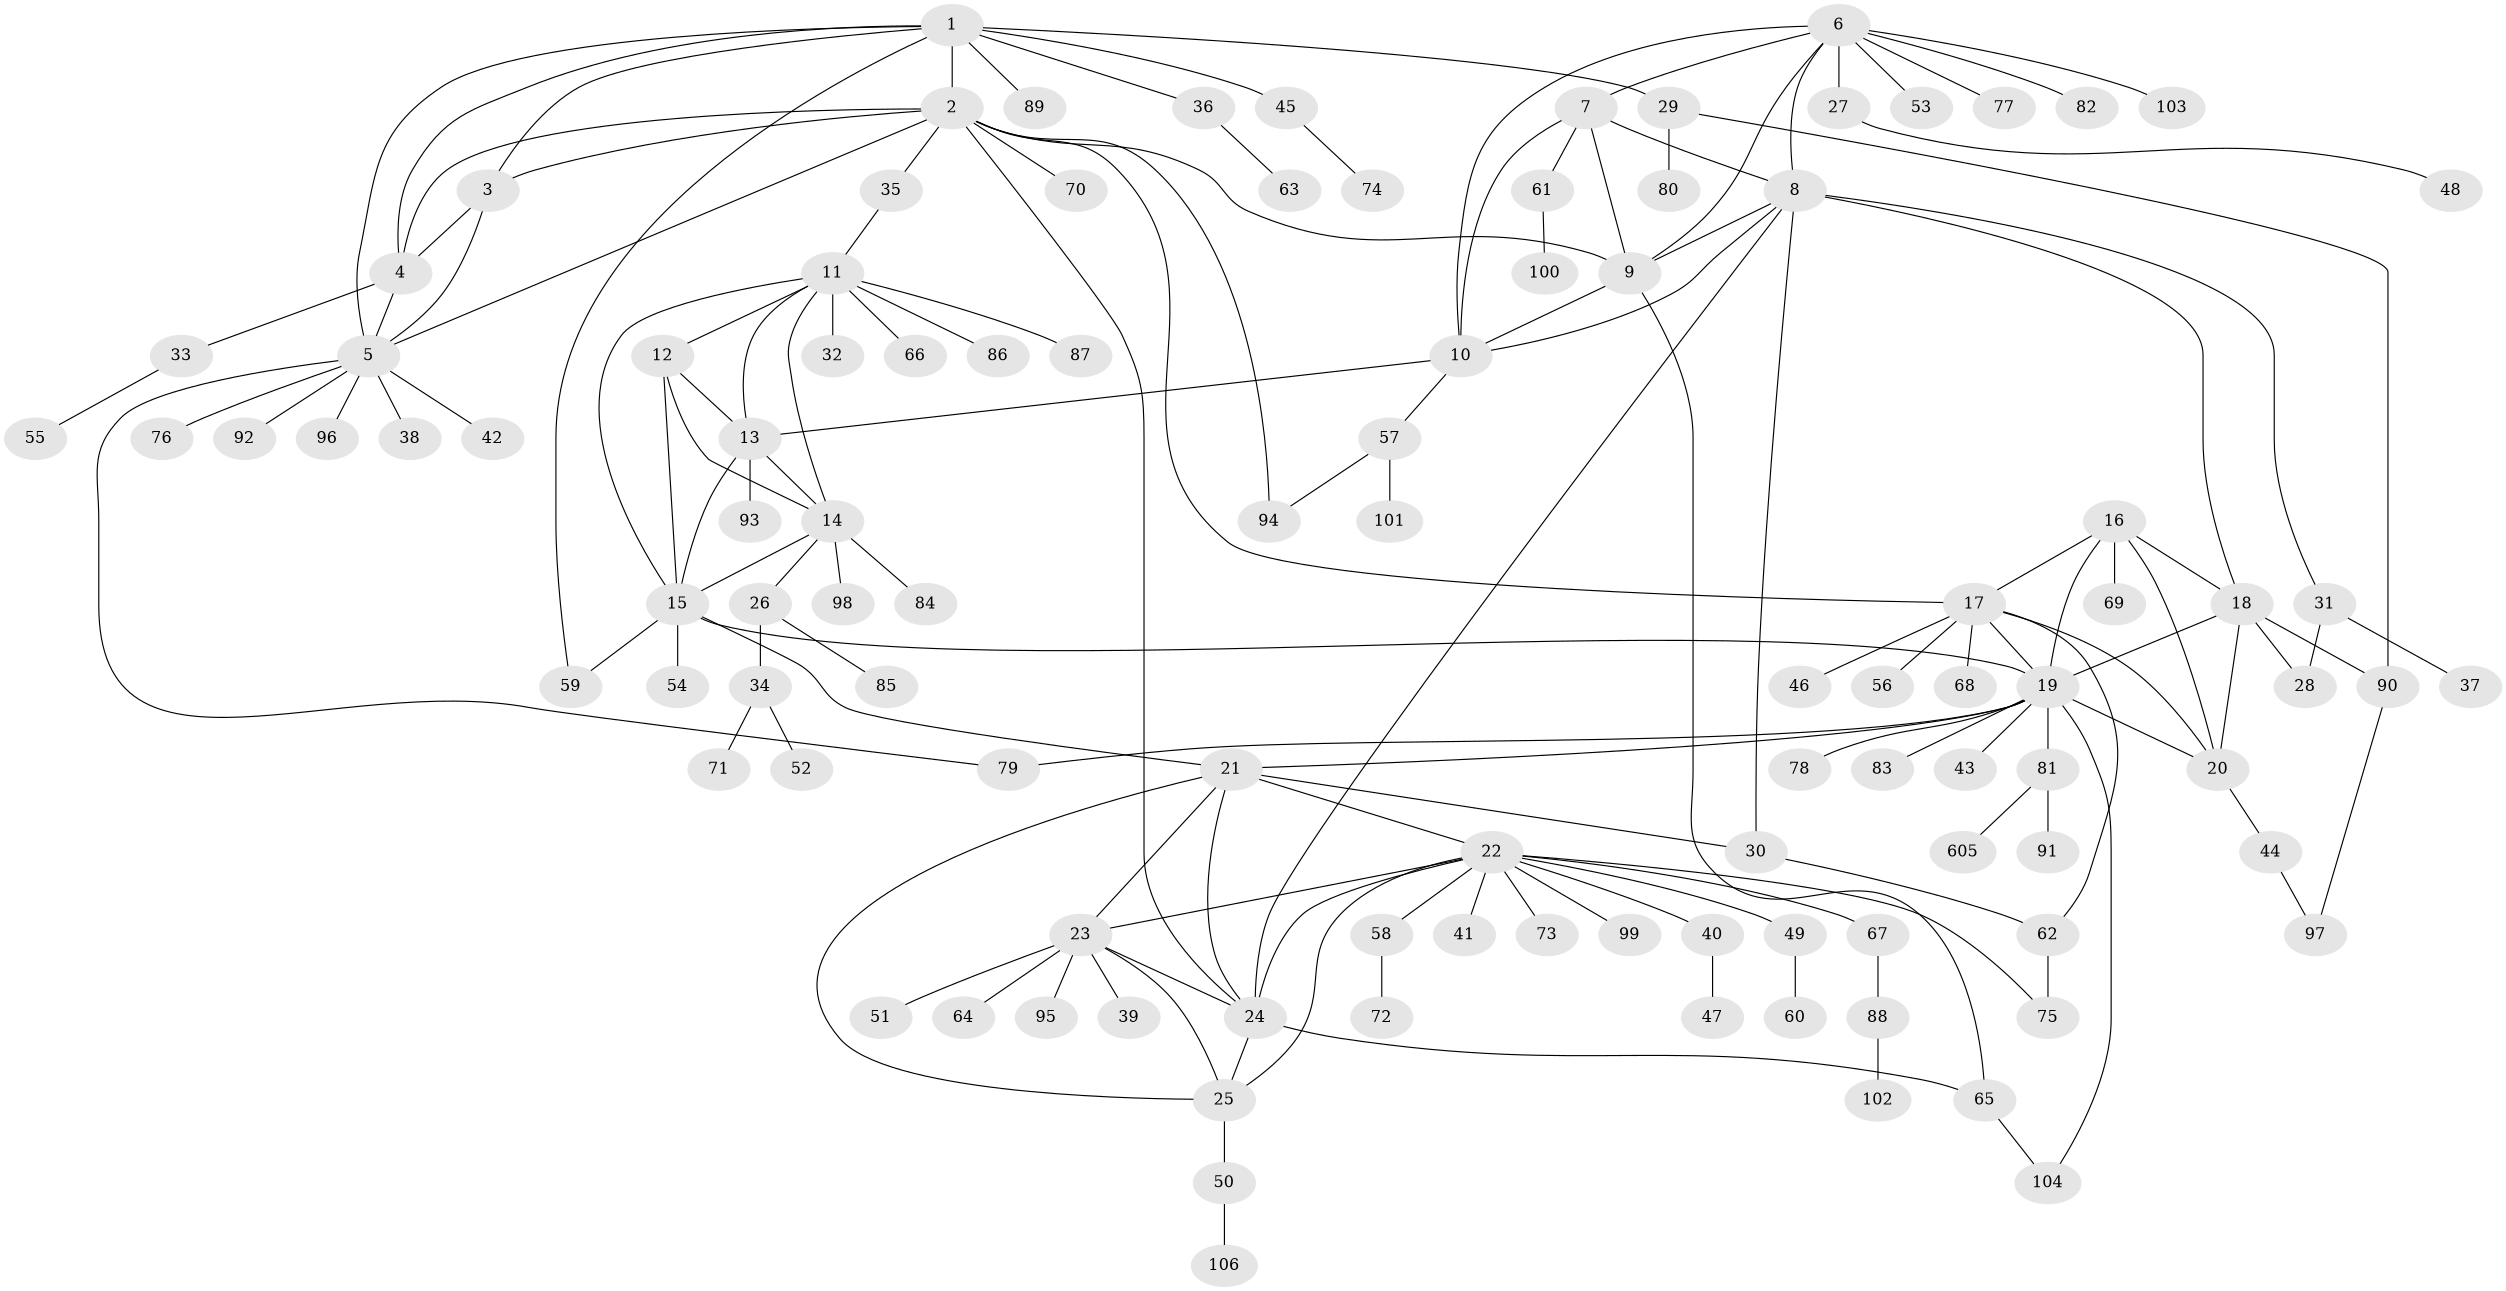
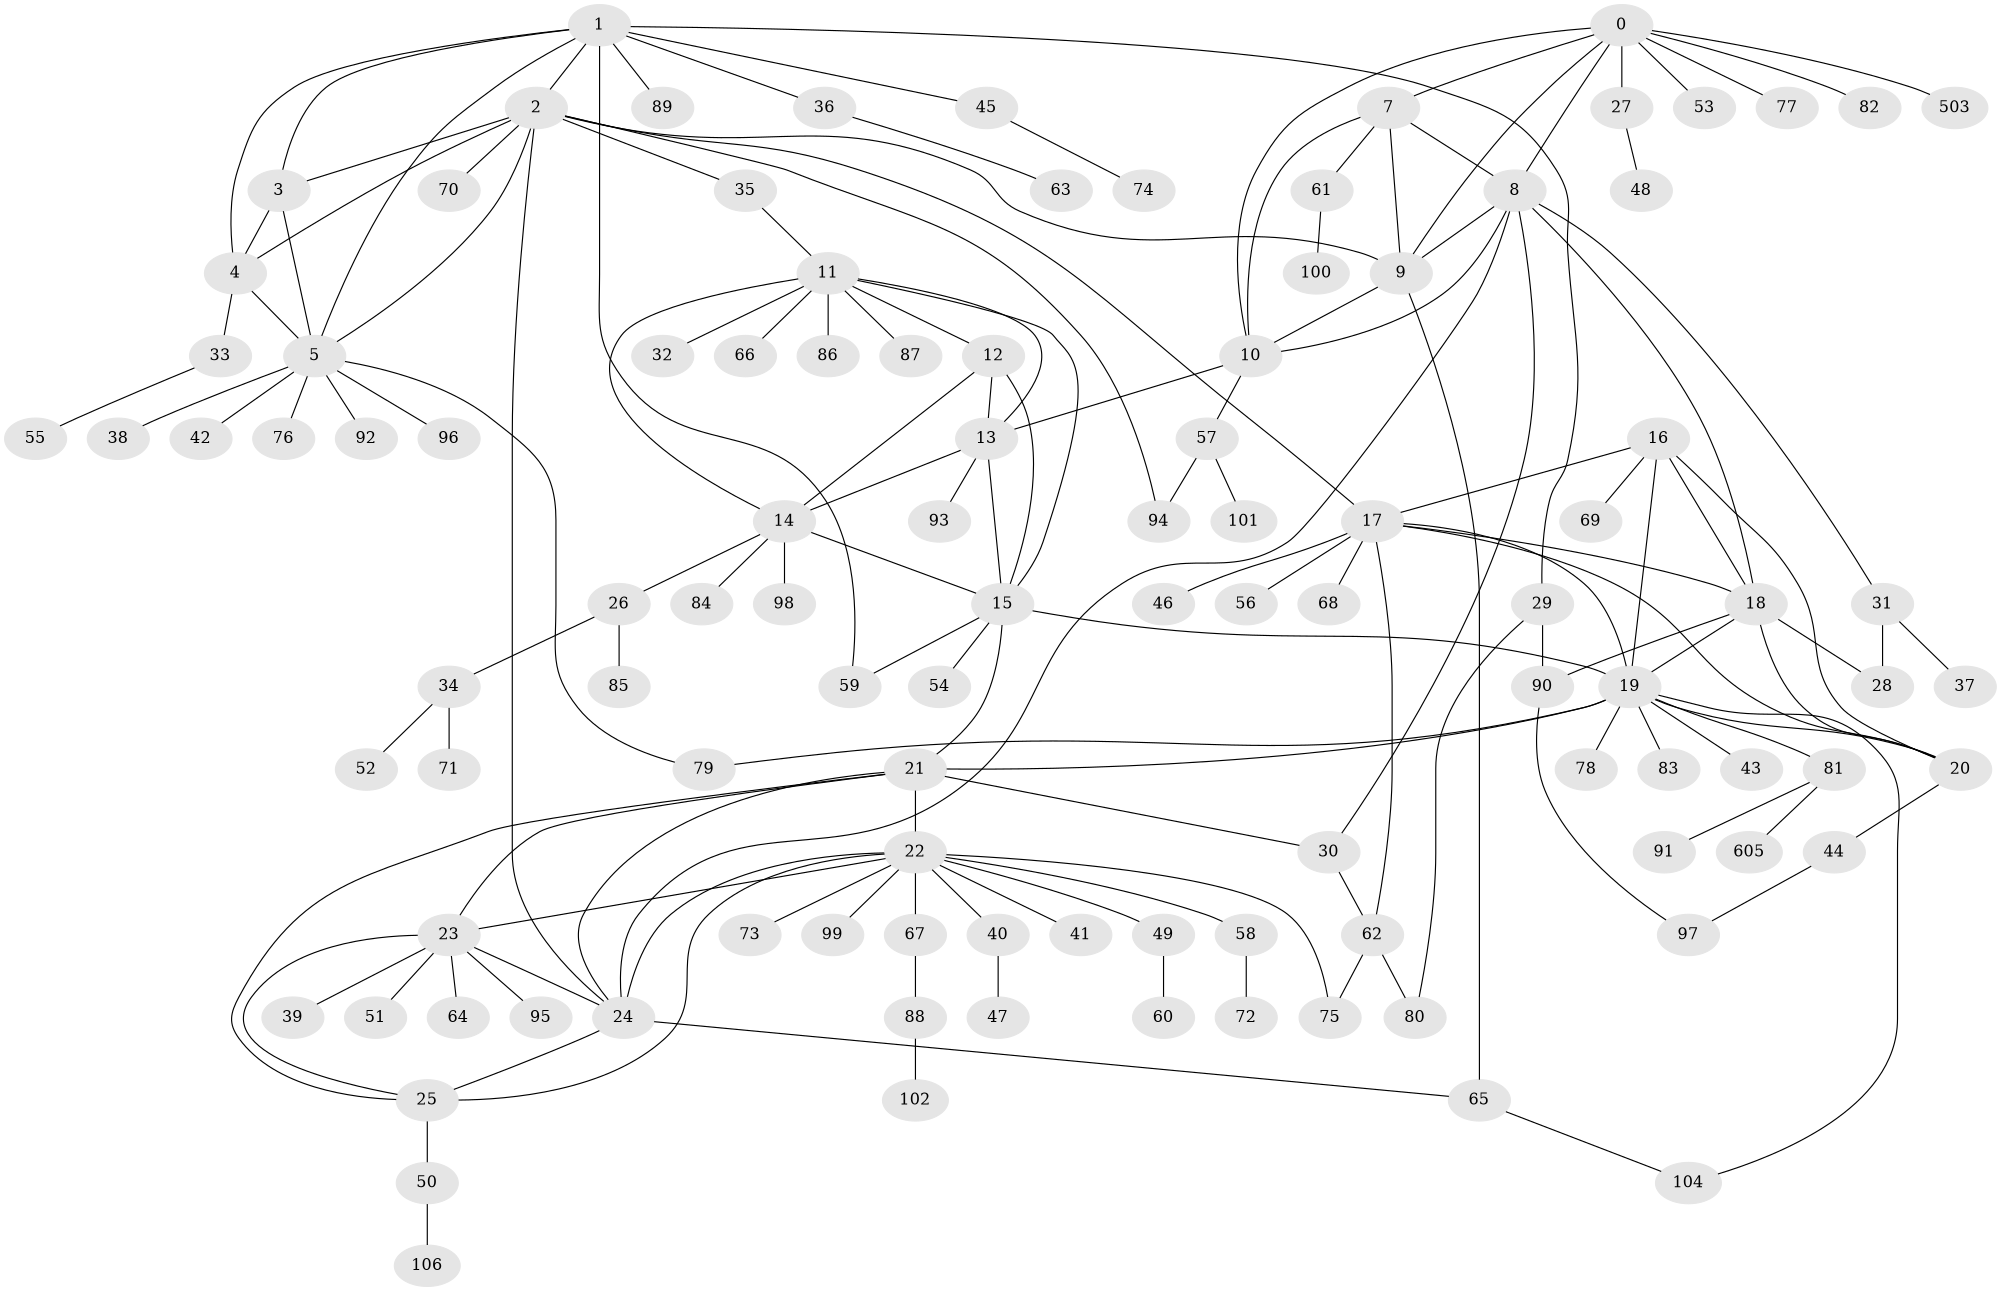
(1839, 25) -> (1622, 25)
(2172, 108) -> (1955, 108)
none -> (1569, 551)
none -> (1394, 976)
